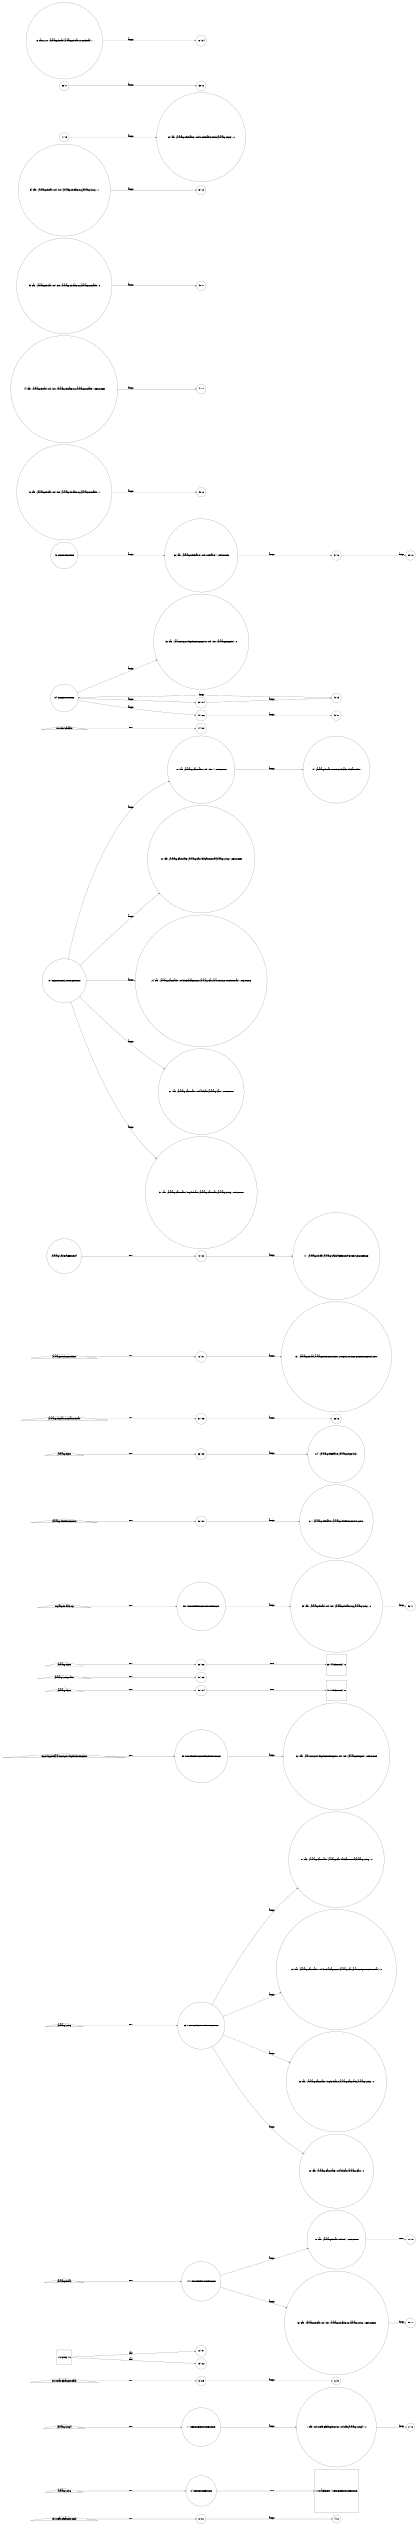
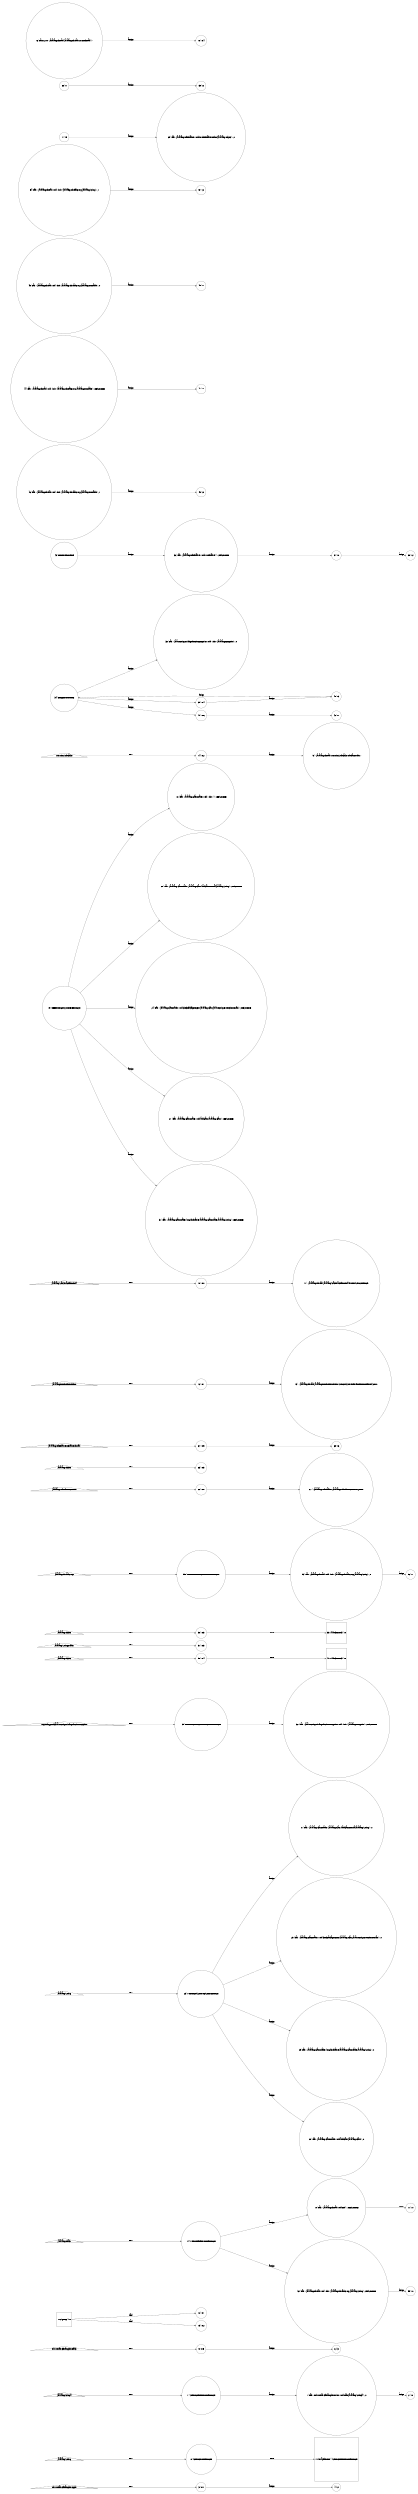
(268, 770) -> (254, 756)
(64, 1256) -> (64, 1283)
(336, 1454) -> none
(64, 1606) -> (64, 1575)
(64, 2281) -> (64, 2241)
